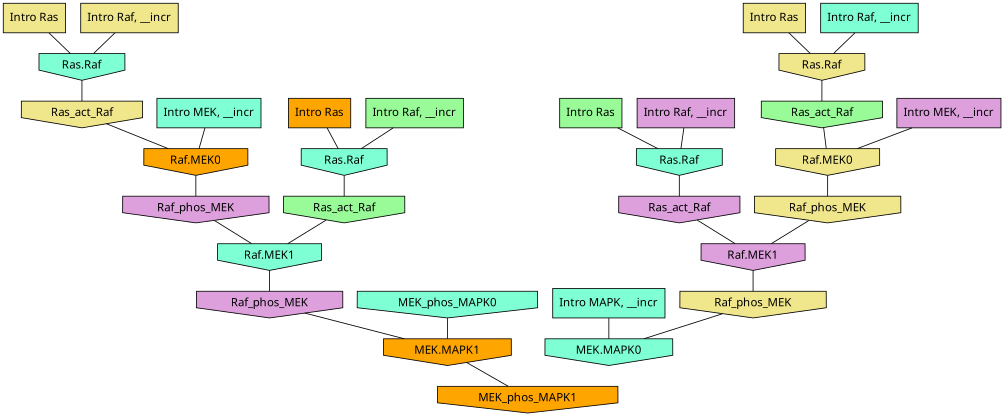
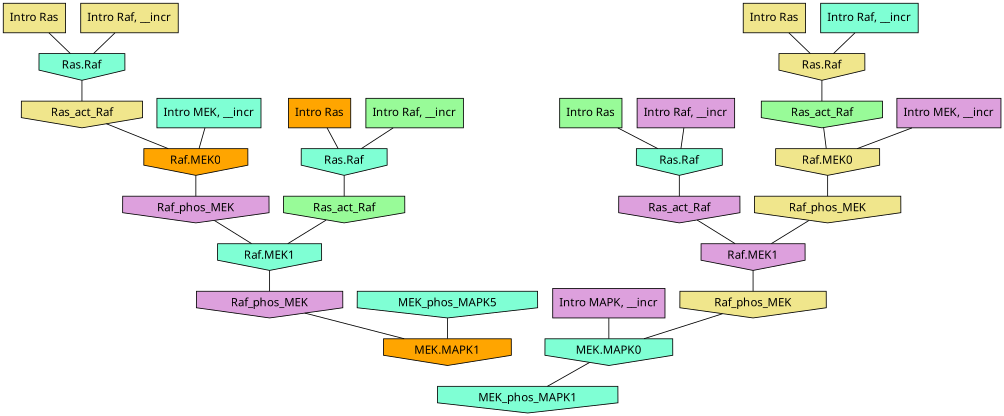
(447, 303) -> (447, 303)
(609, 303) -> (609, 303)
(488, 374) -> (568, 374)
(528, 398) -> (528, 398)
